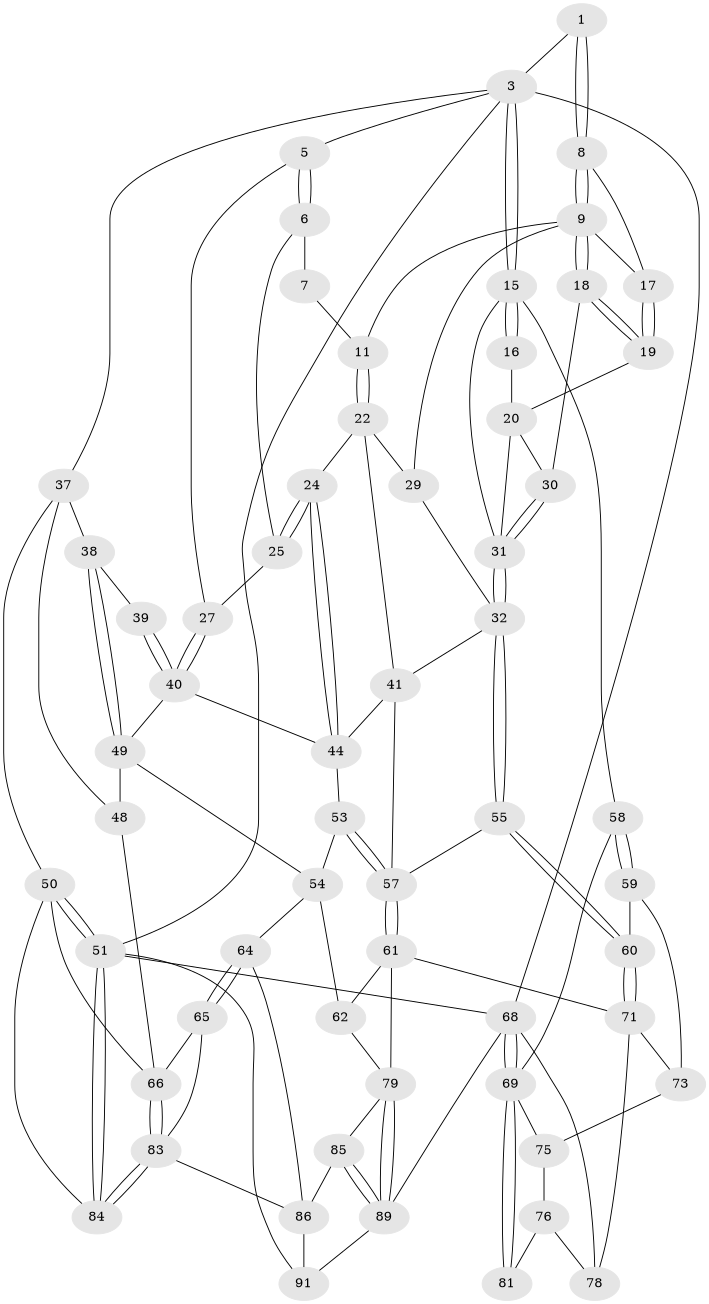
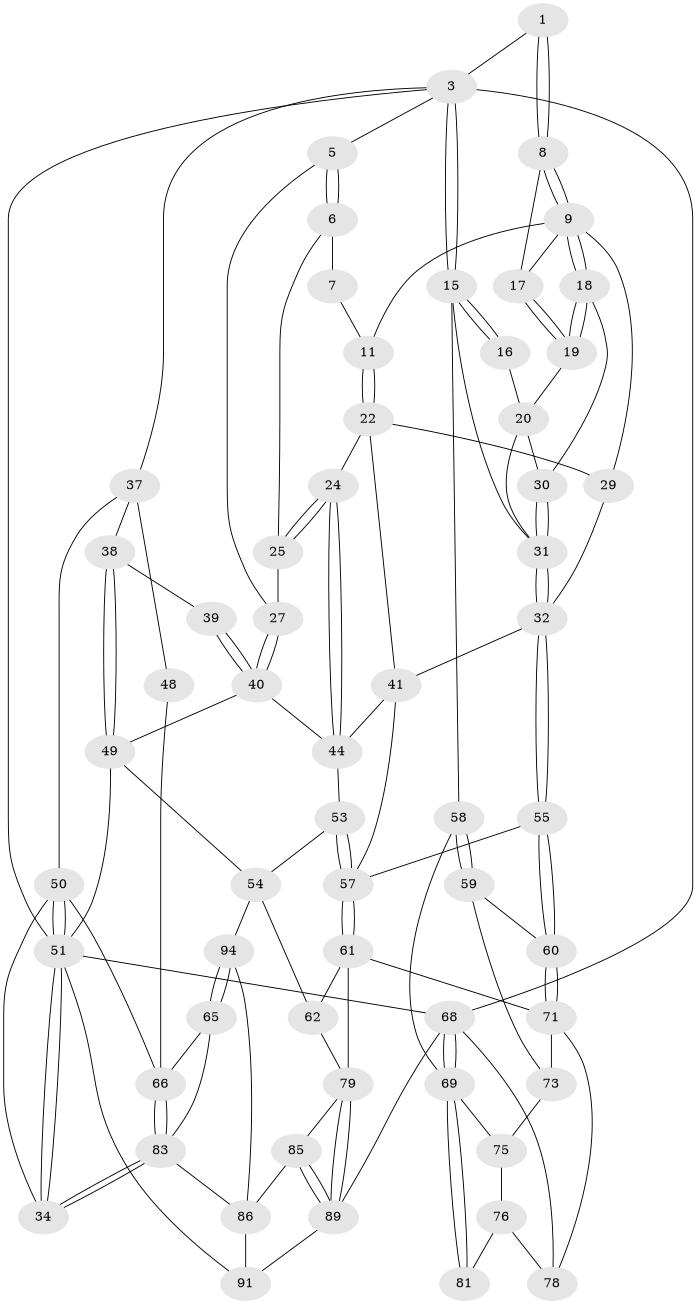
(120, 785) -> (104, 856)
(246, 951) -> (229, 951)
(97, 1217) -> (43, 1217)
